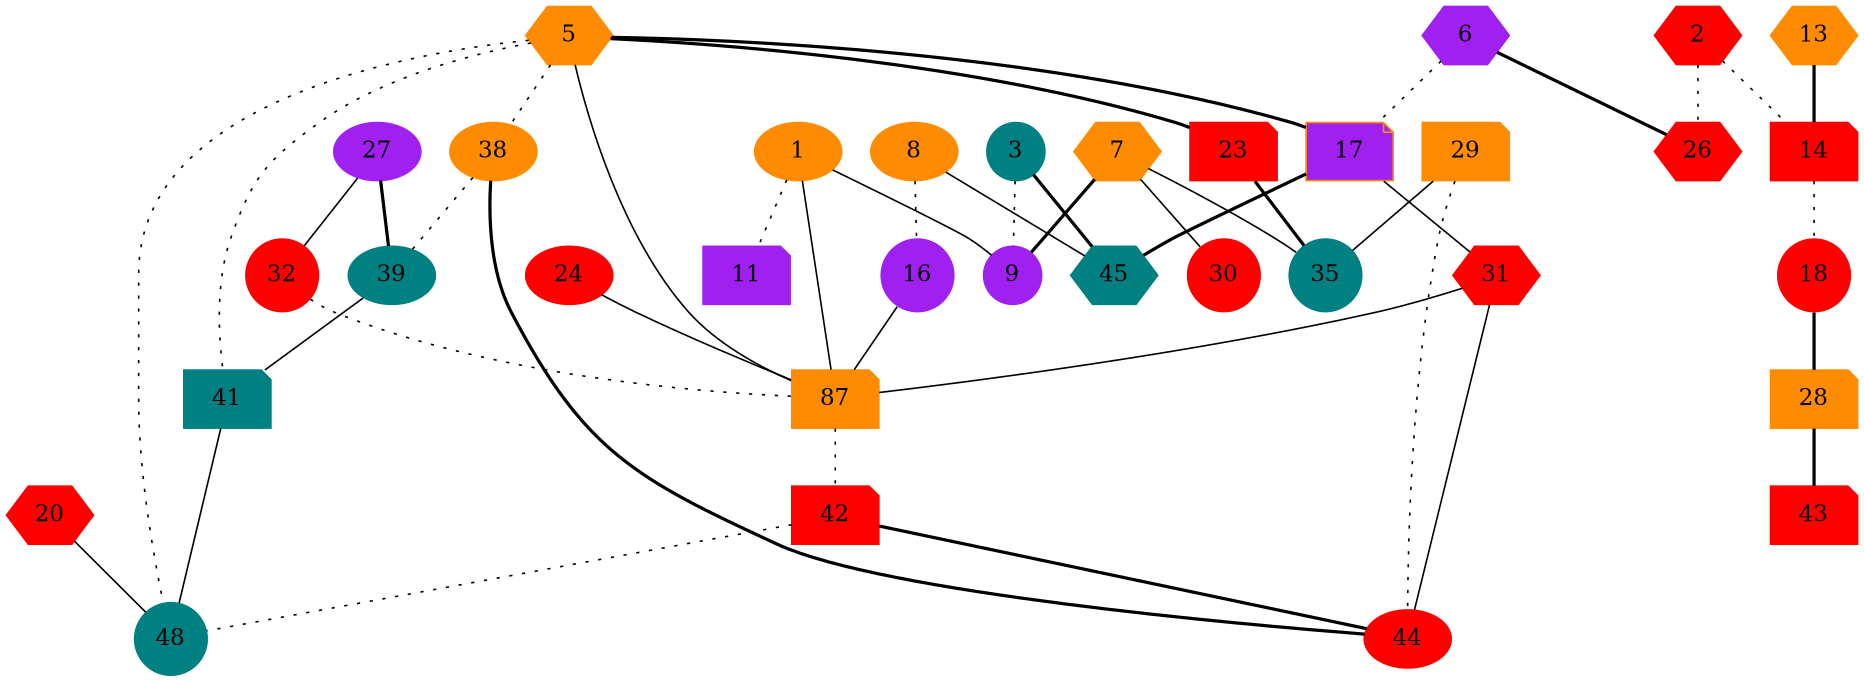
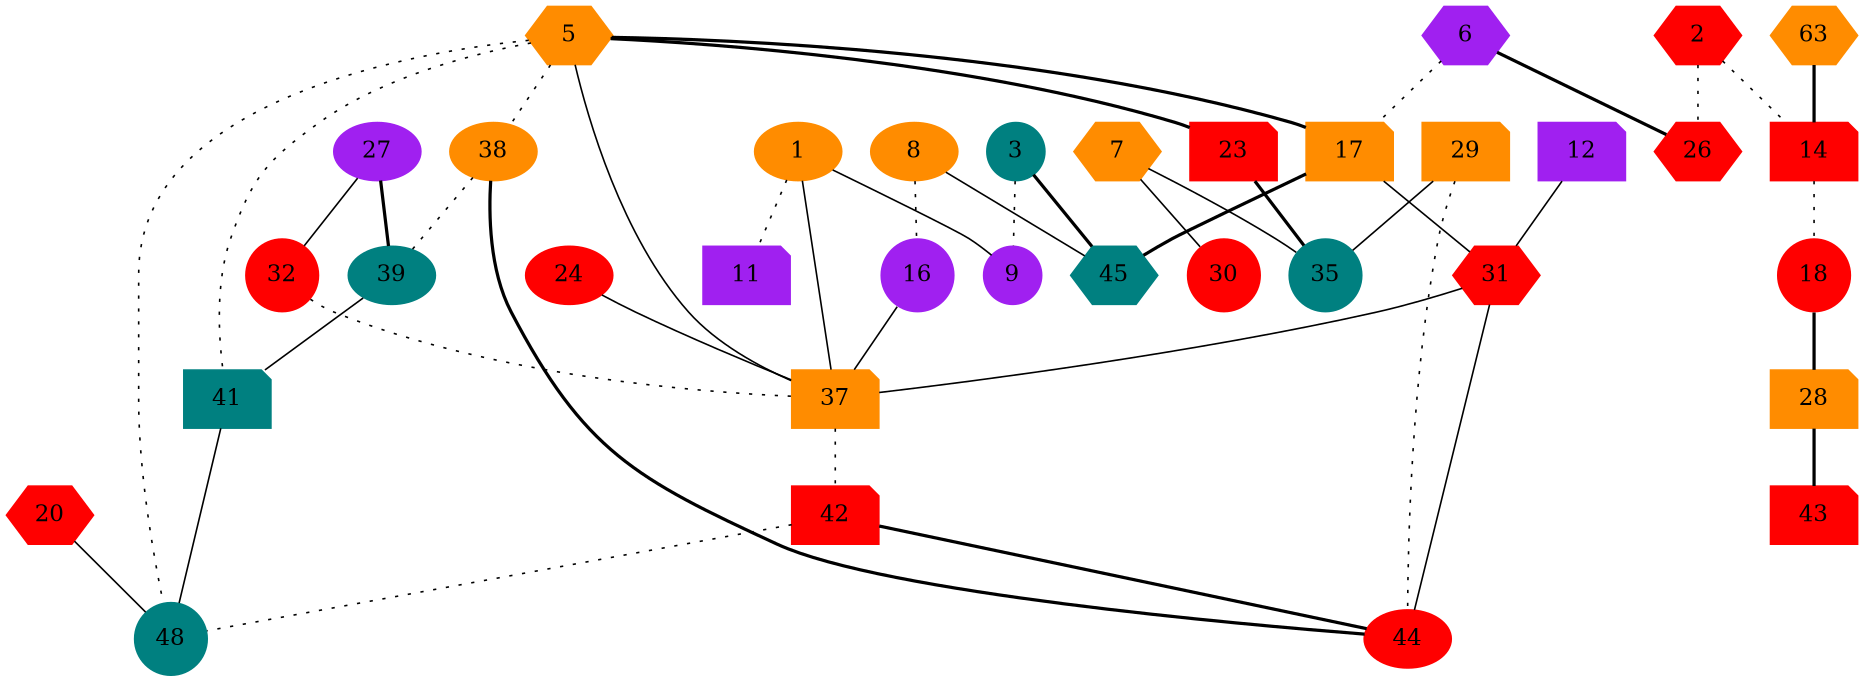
(1814, 35) -> (1814, 35)
(1350, 152) -> (1350, 152)
none -> (1582, 152)
(1058, 221) -> none
(835, 399) -> (835, 399)
